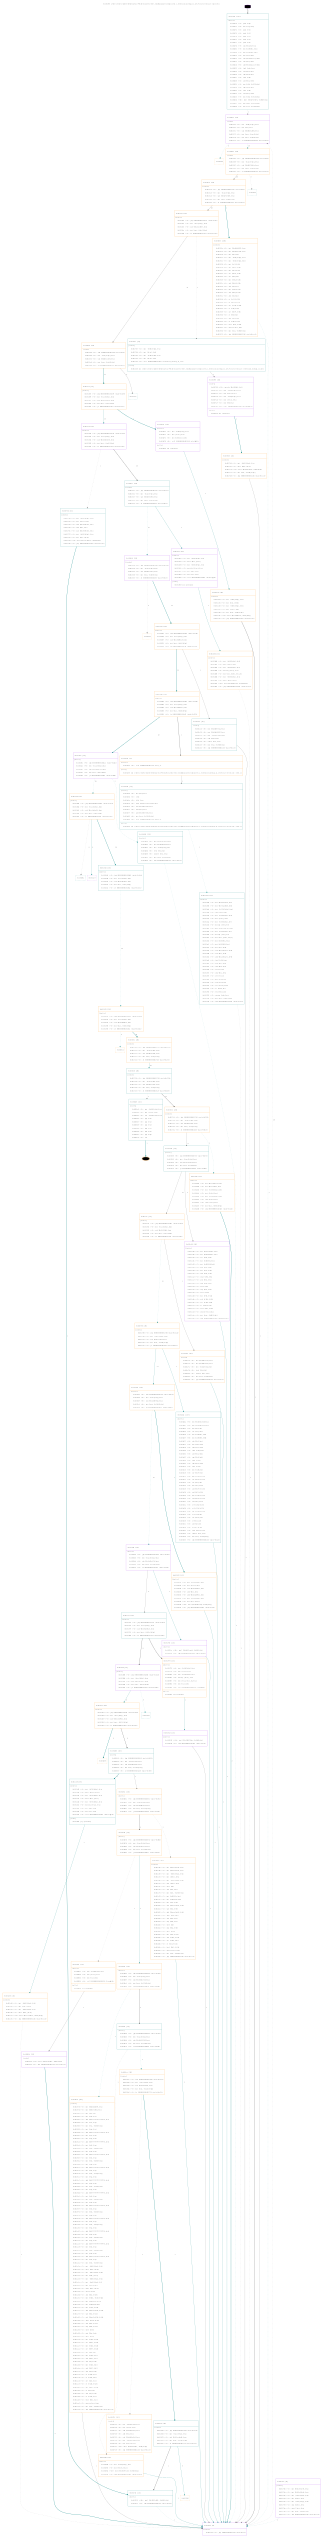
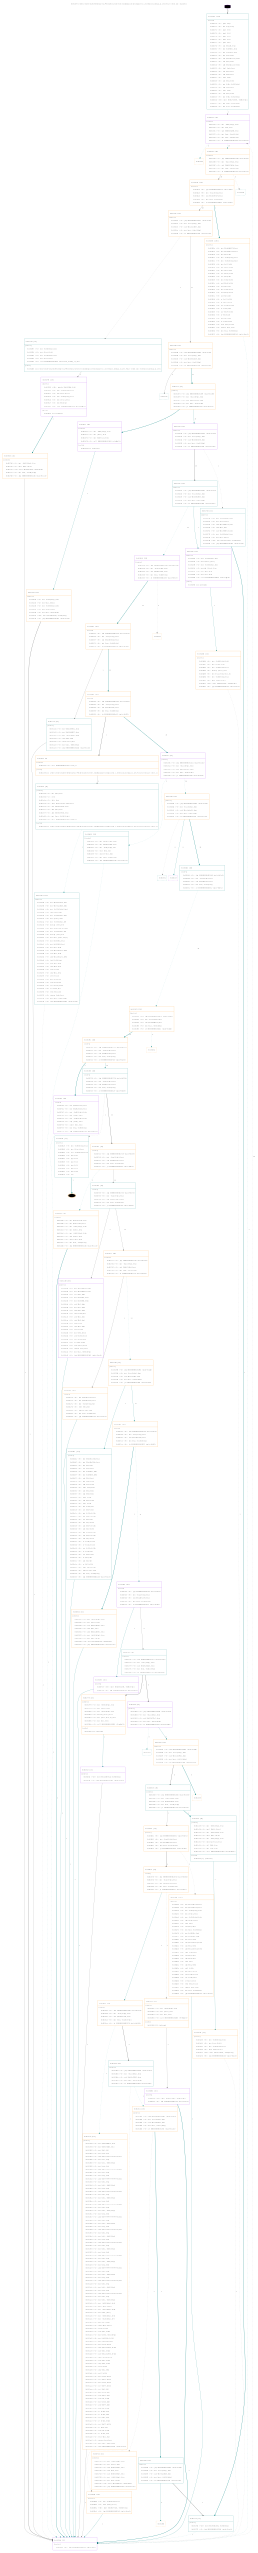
none -> (78, 1078)
